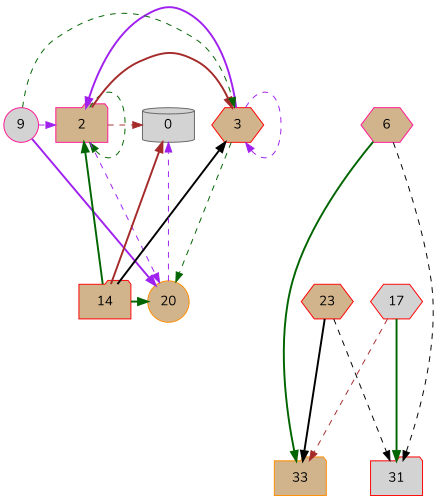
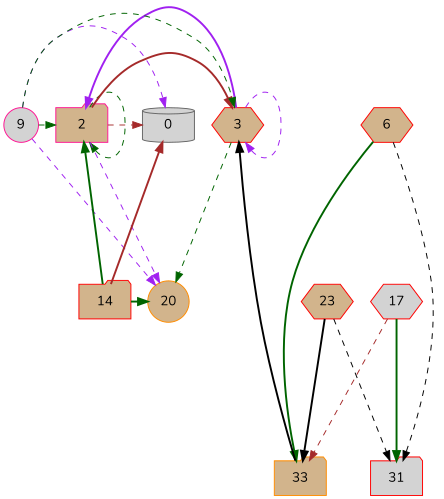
(42, 125) -> (42, 125)
(387, 125) -> (387, 125)
(85, 201) -> (85, 201)
(168, 207) -> (93, 26)
(161, 227) -> (258, 308)
